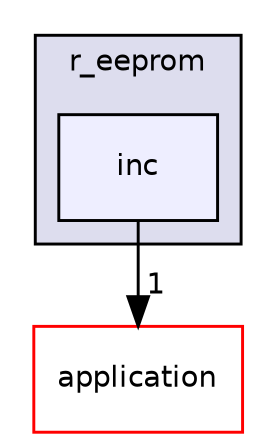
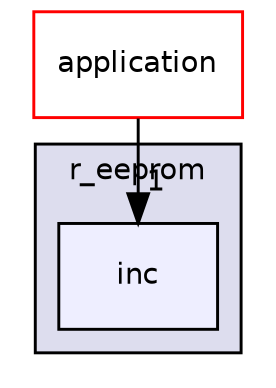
(138, 263) -> (138, 162)
